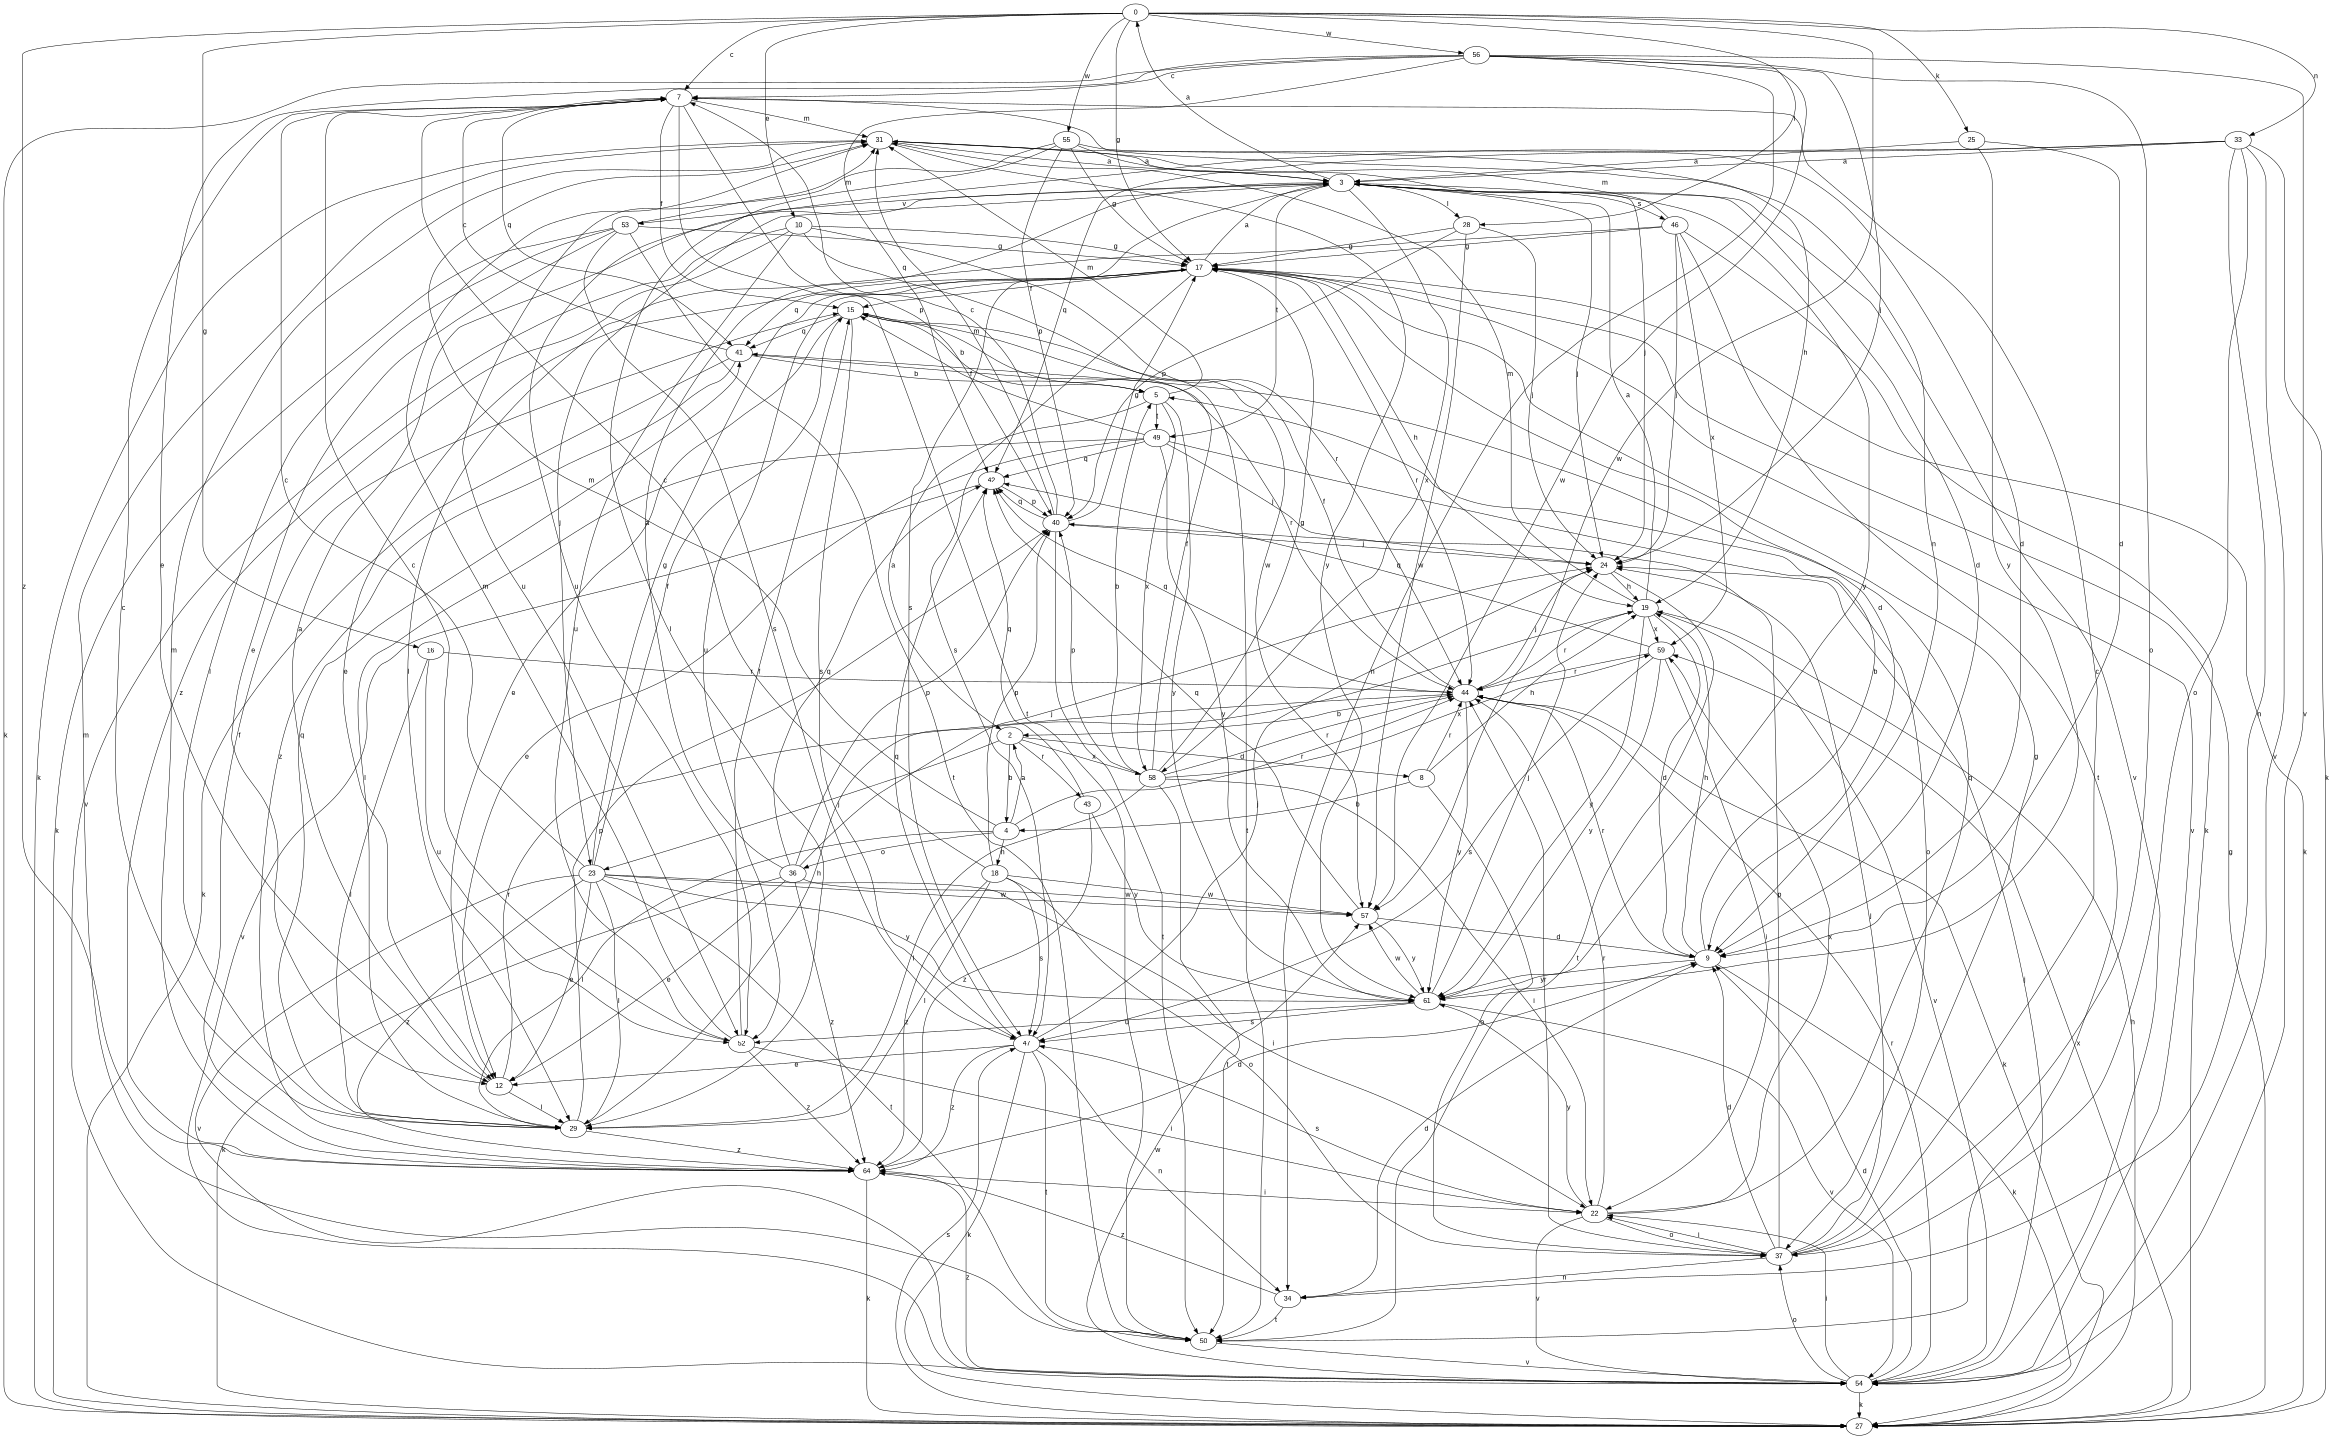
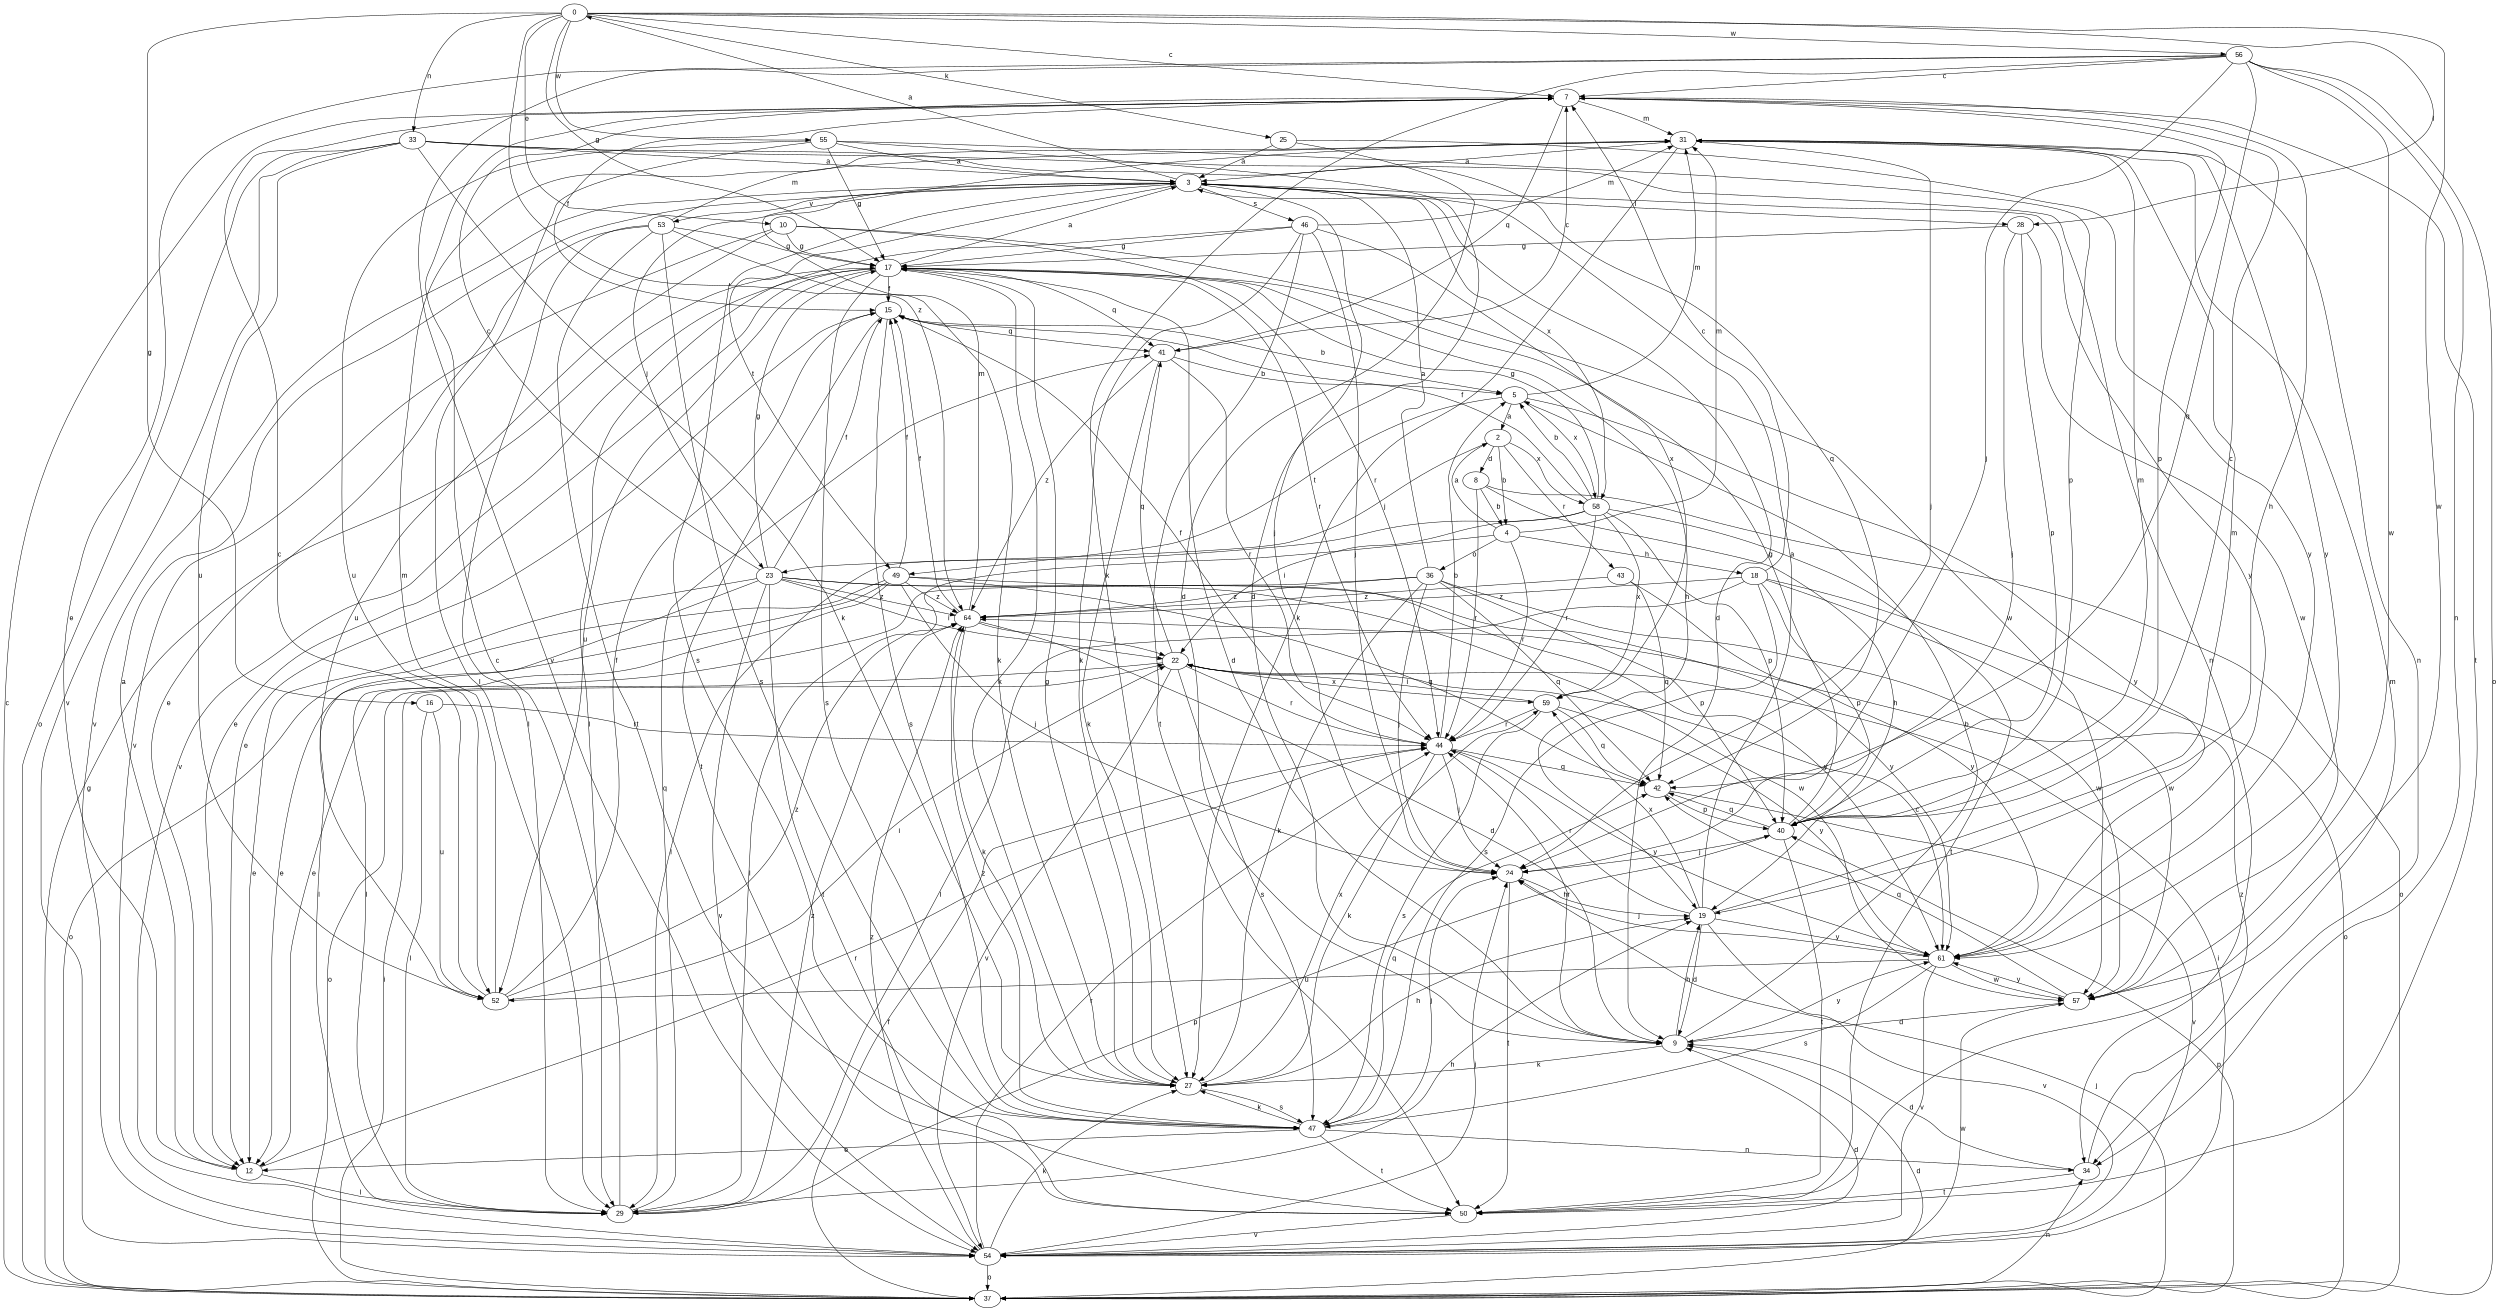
(1772, 199) -> (2354, 454)
(1241, 725) -> (1454, 570)
(140, 812) -> (929, 597)
(1545, 980) -> (889, 1023)
(1569, 1108) -> (1917, 810)
